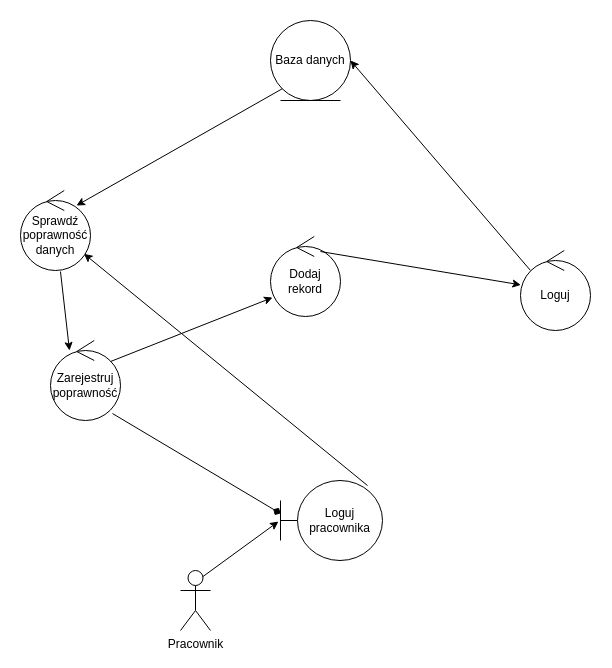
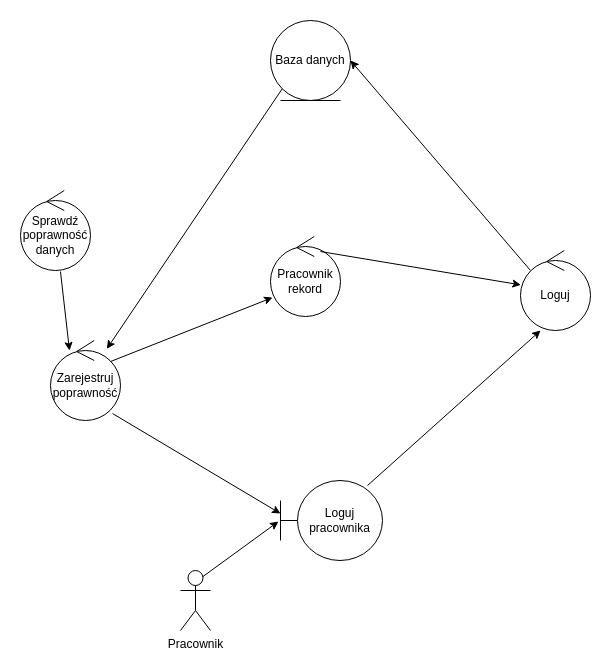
(182, 146) -> (197, 216)
(306, 282) -> (306, 282)
(229, 372) -> (451, 410)
(273, 509) -> (273, 509)
